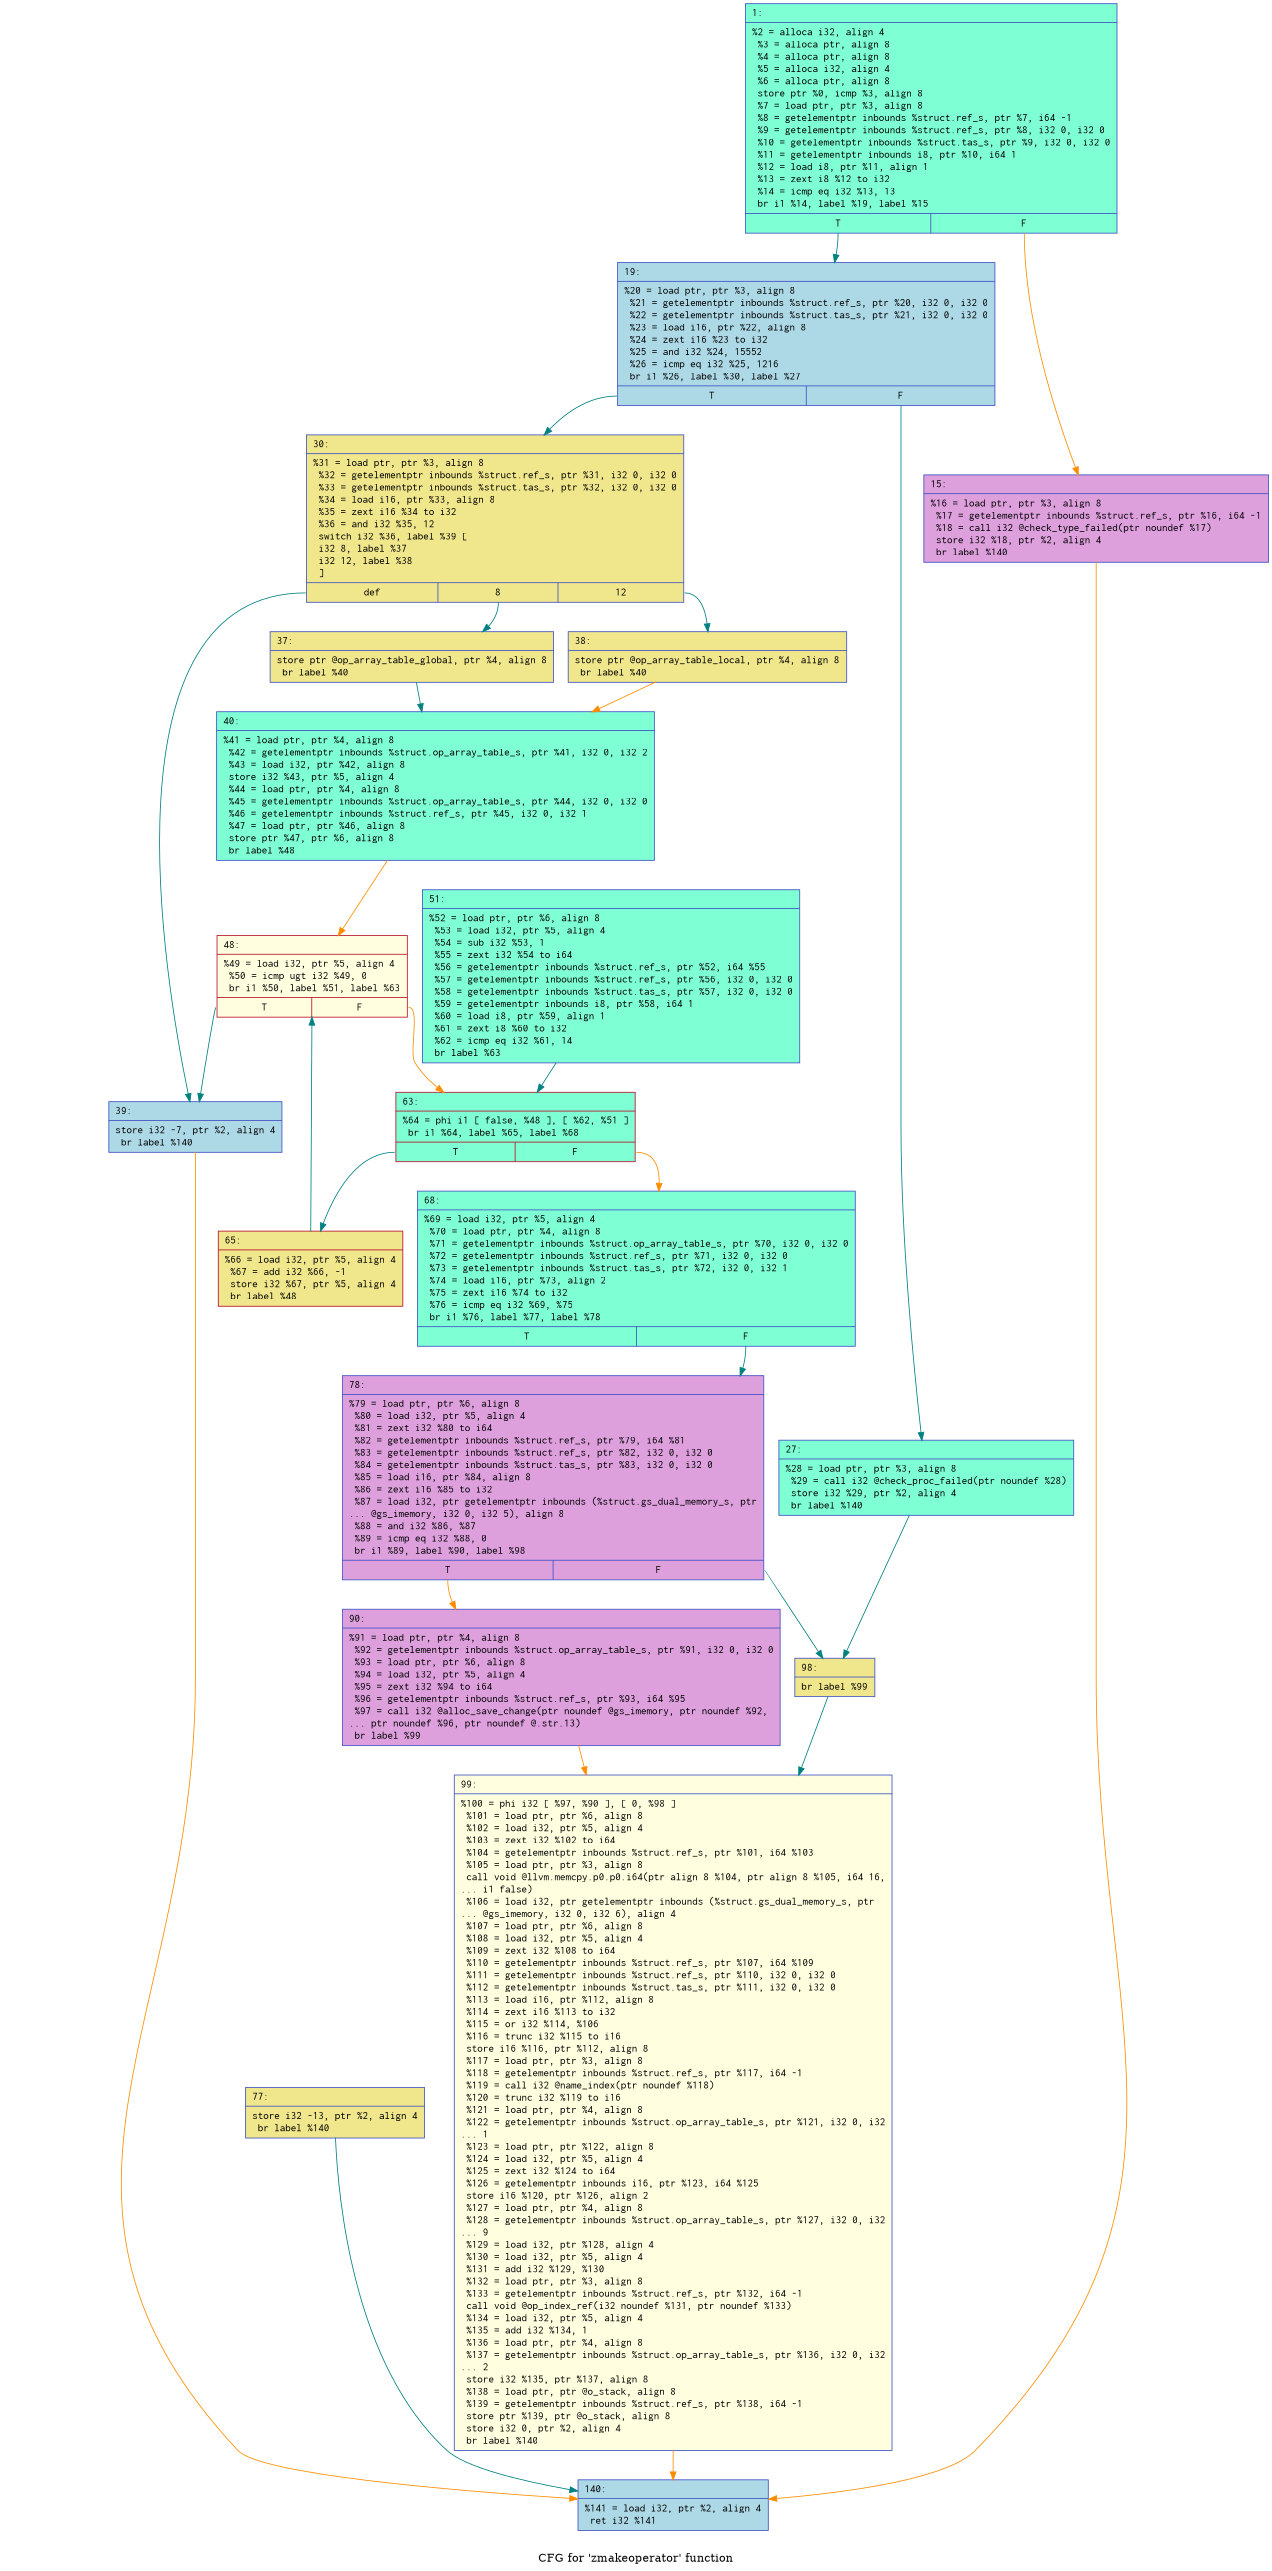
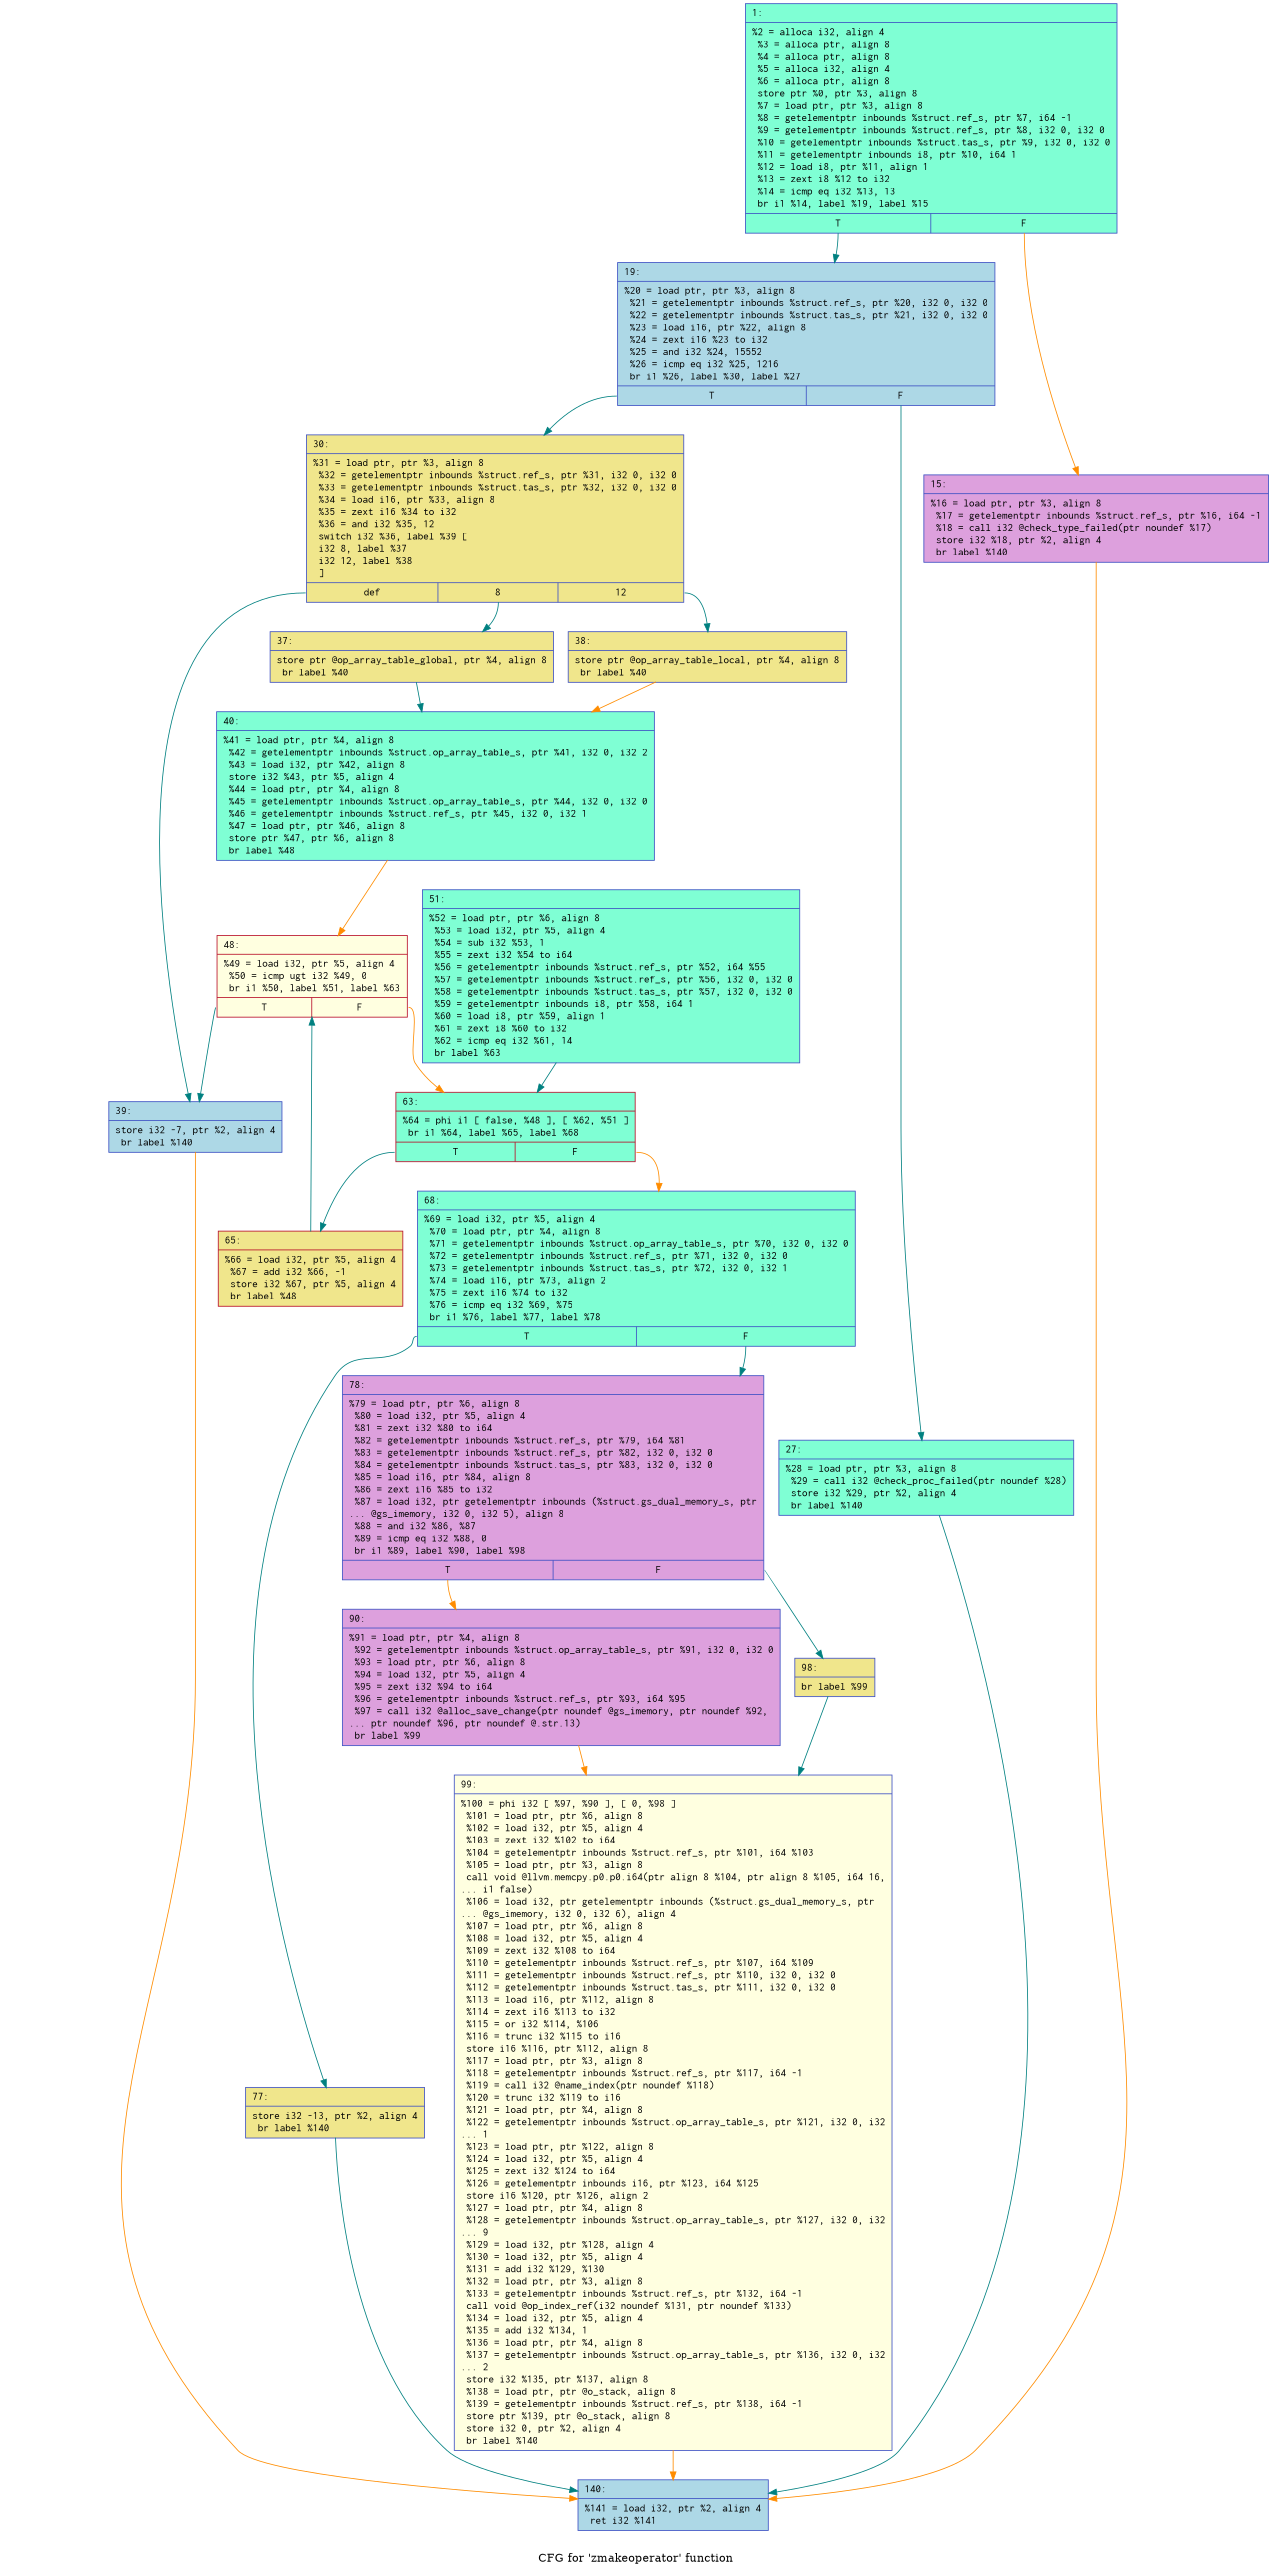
(838, 93) -> (835, 93)
(878, 1583) -> (1027, 2057)
none -> (253, 1676)
